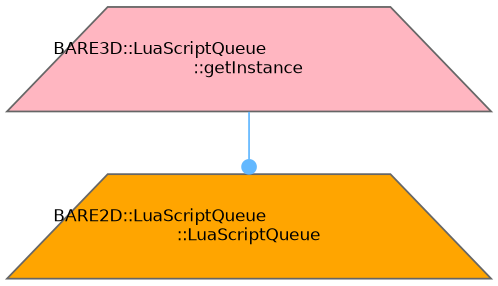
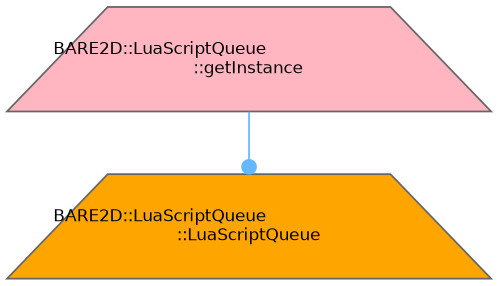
(249, 59) -> (249, 59)
